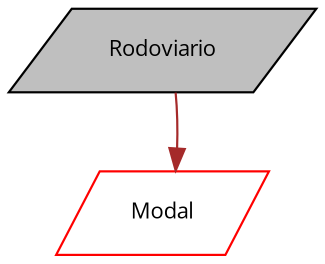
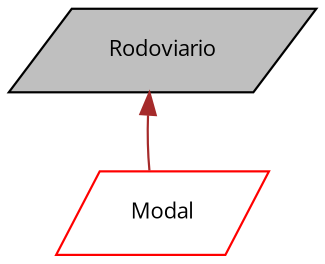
(177, 121) -> (148, 143)
